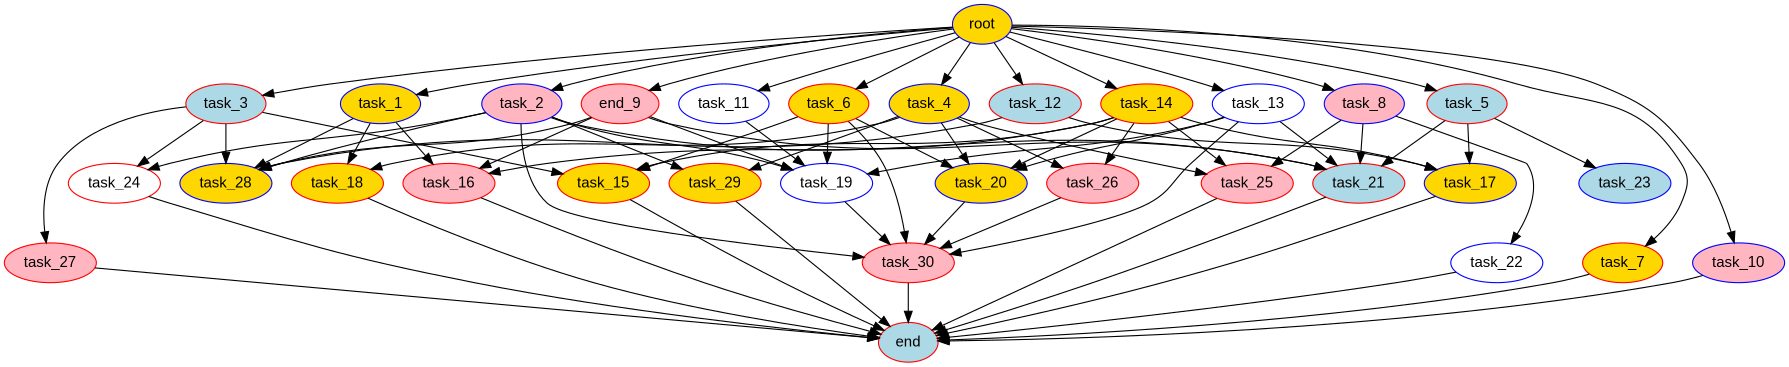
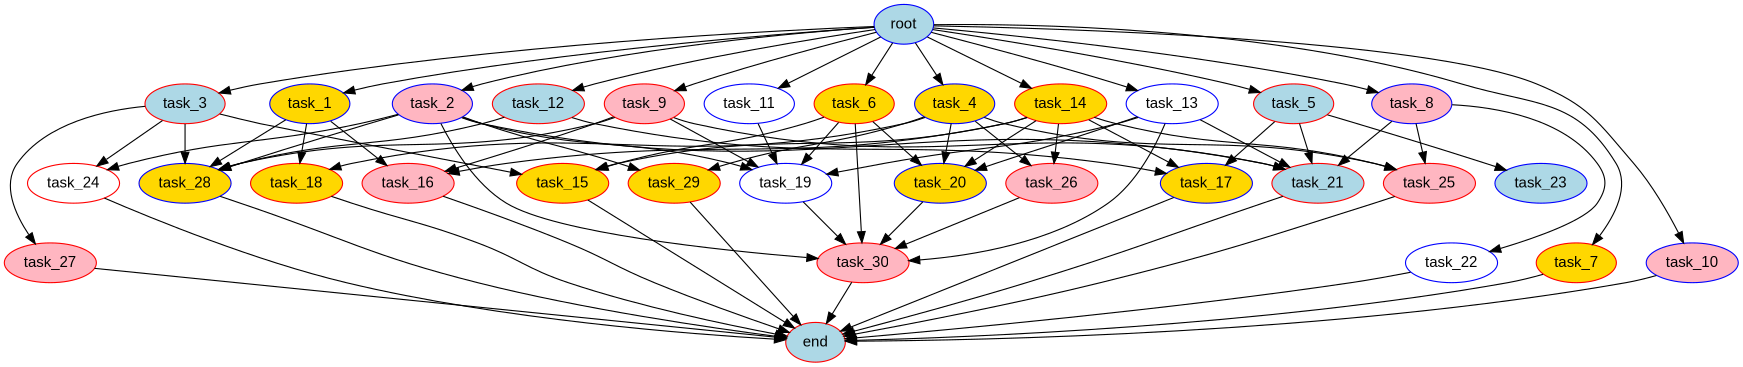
(982, 24) -> (904, 24)
(620, 104) -> (644, 104)
none -> (493, 286)
